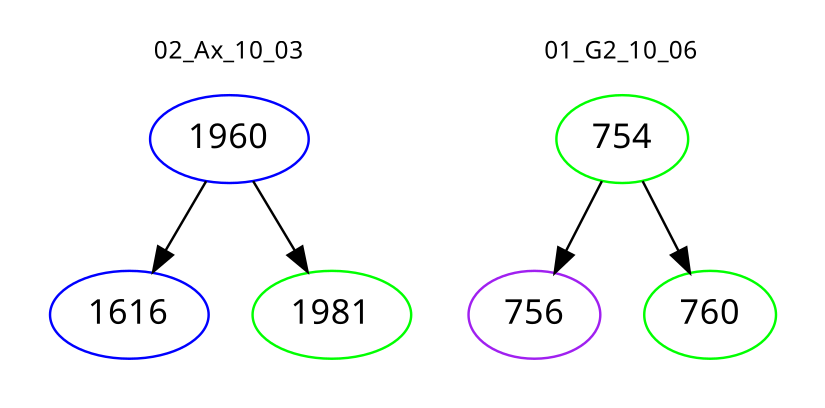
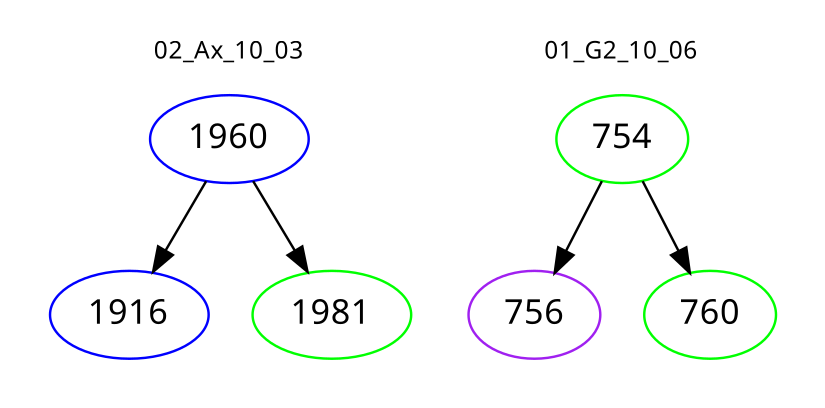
(129, 315) -> (129, 315)
